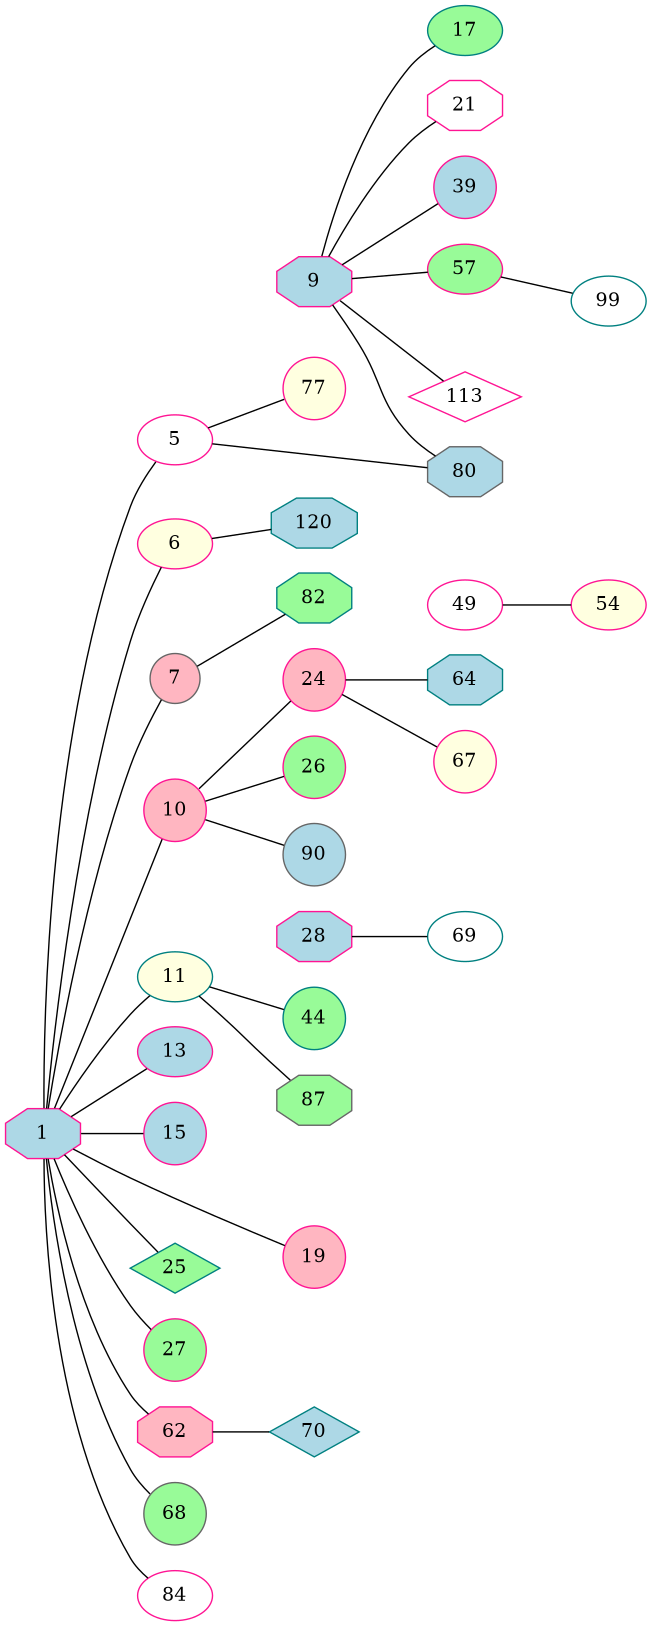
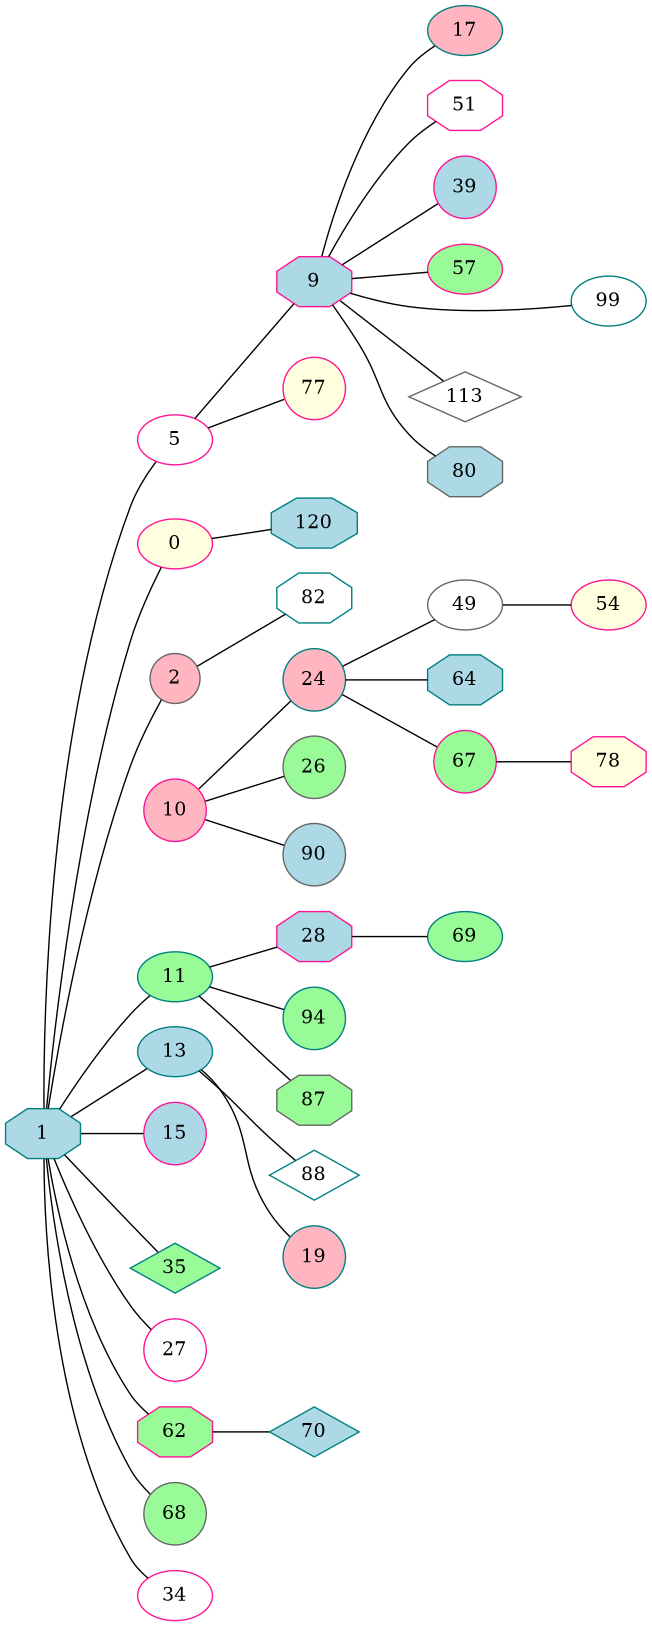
(465, 31) -> (465, 31)
(465, 105) -> (465, 105)
(537, 285) -> (460, 310)
(465, 397) -> (465, 397)
(320, 456) -> (244, 361)
(175, 544) -> (175, 544)
(314, 598) -> (314, 598)
(465, 605) -> (465, 605)
none -> (389, 643)
(175, 678) -> (175, 678)
(314, 680) -> (314, 680)
(465, 762) -> (465, 762)
none -> (609, 762)
(314, 767) -> (314, 767)
(465, 937) -> (465, 937)
none -> (243, 957)
(108, 974) -> none
(175, 977) -> (175, 977)
(314, 1018) -> (314, 1018)
(175, 1052) -> (175, 1052)
(43, 1134) -> (43, 1134)
none -> (314, 1175)
(178, 1200) -> (246, 1153)
(314, 1257) -> (314, 1257)
(175, 1268) -> (175, 1268)
(175, 1350) -> (175, 1350)
(175, 1432) -> (175, 1432)
(175, 1596) -> (175, 1596)
